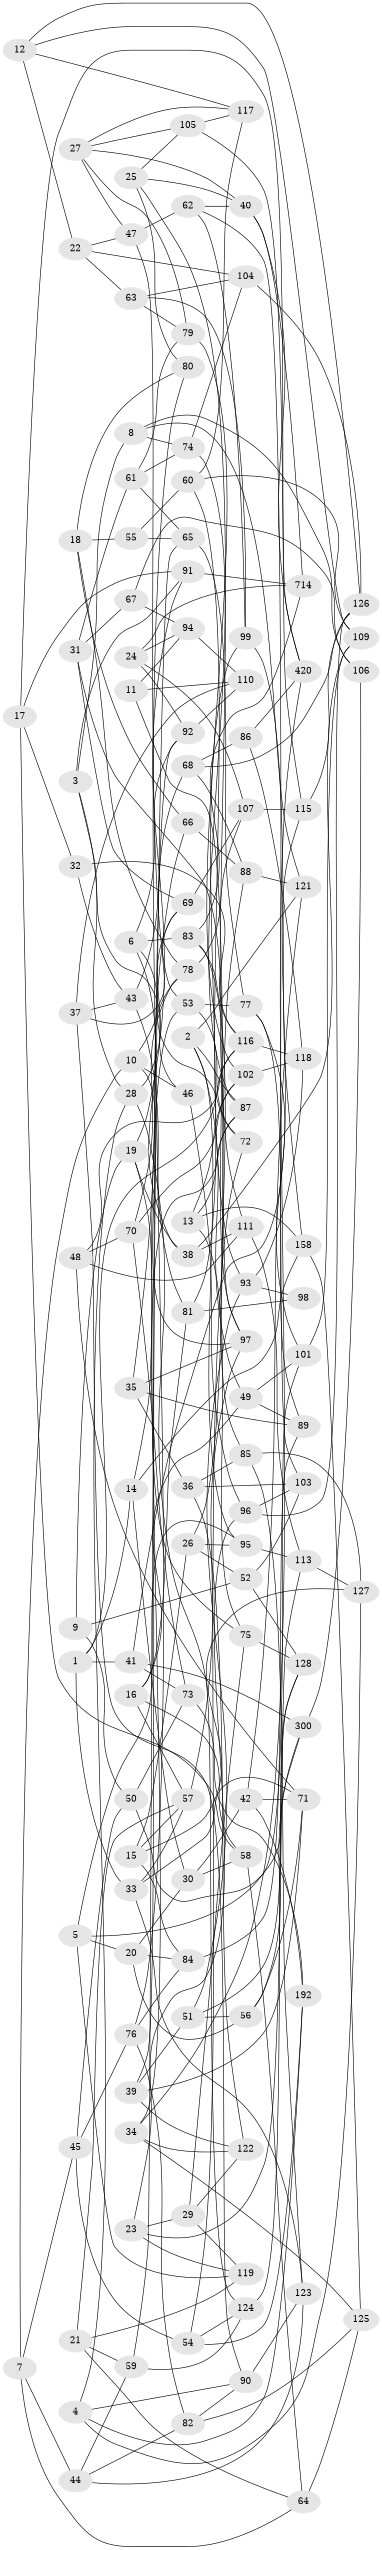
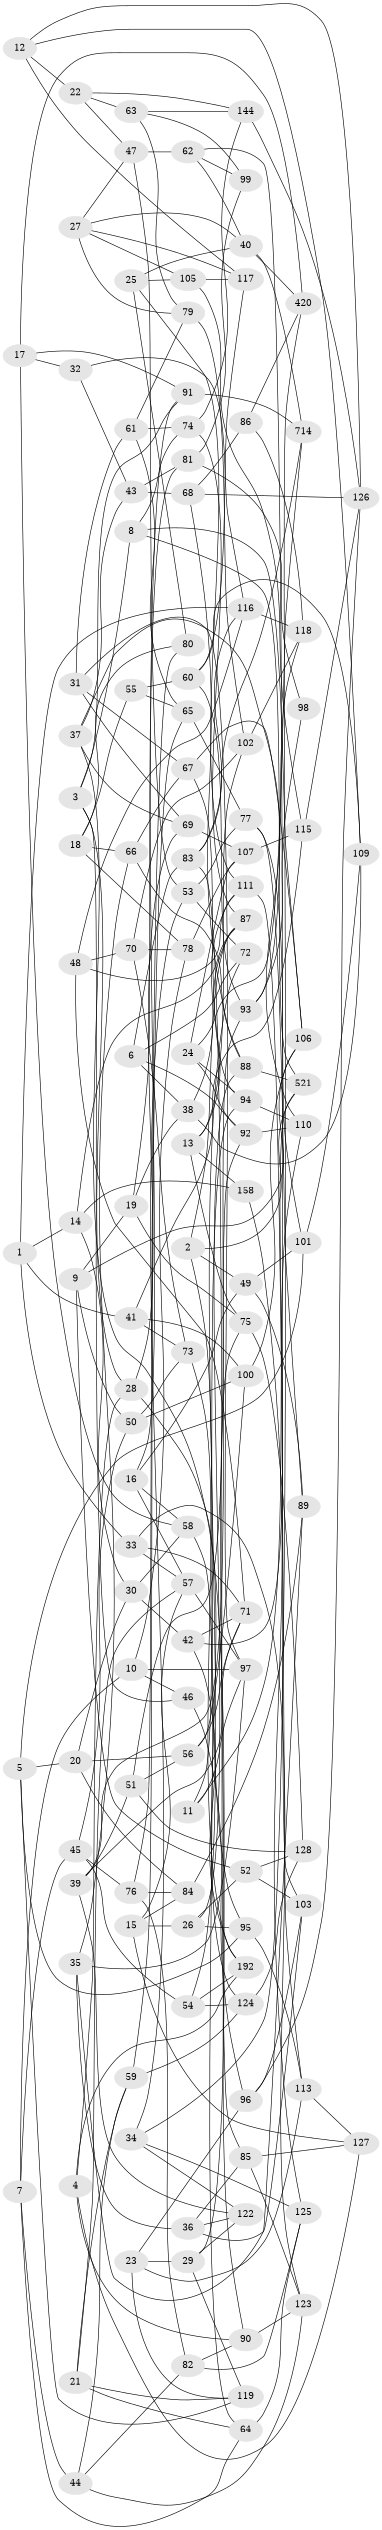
(246, 277) -> (246, 112)
none -> (157, 809)
(304, 887) -> (304, 1084)
(283, 940) -> none
none -> (247, 1220)
(304, 1727) -> (246, 1376)
